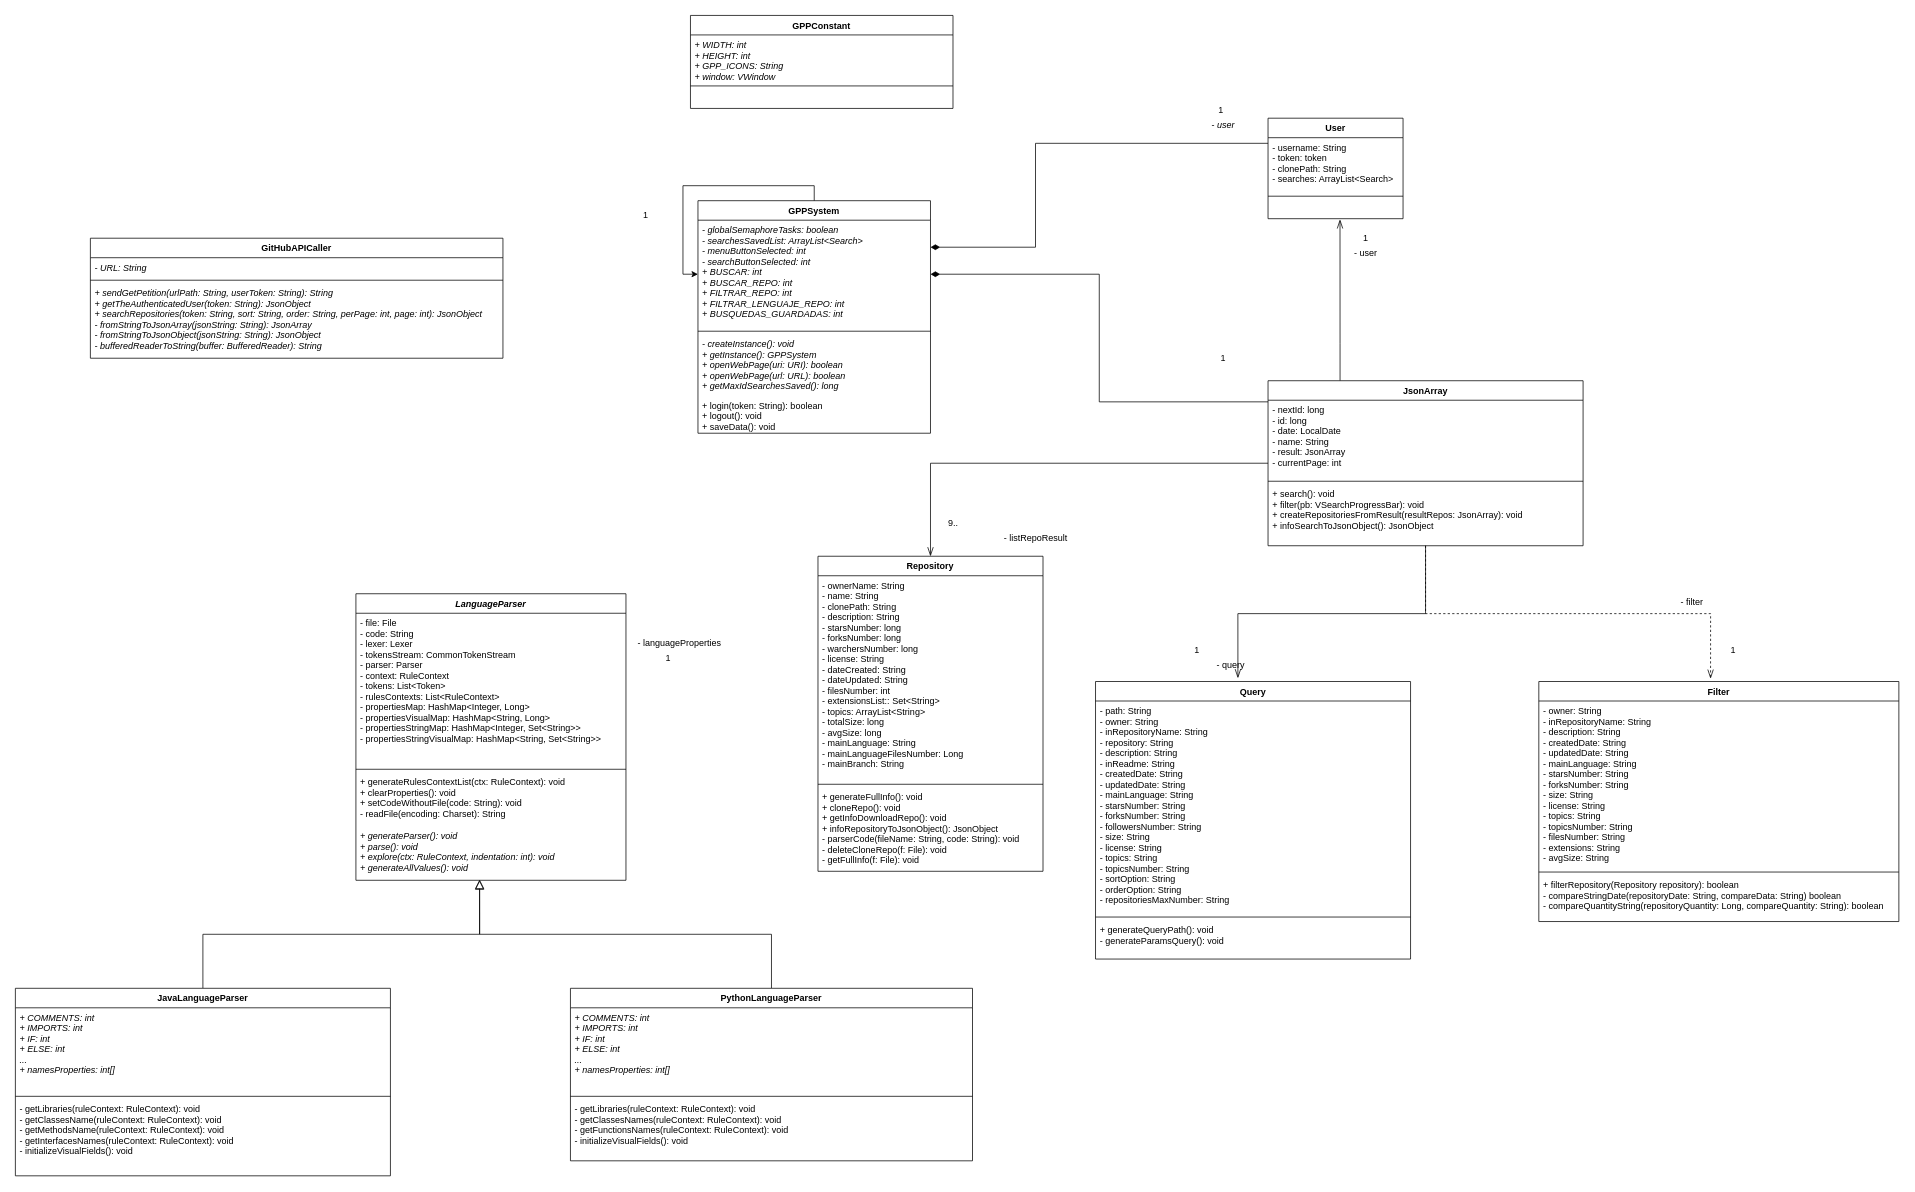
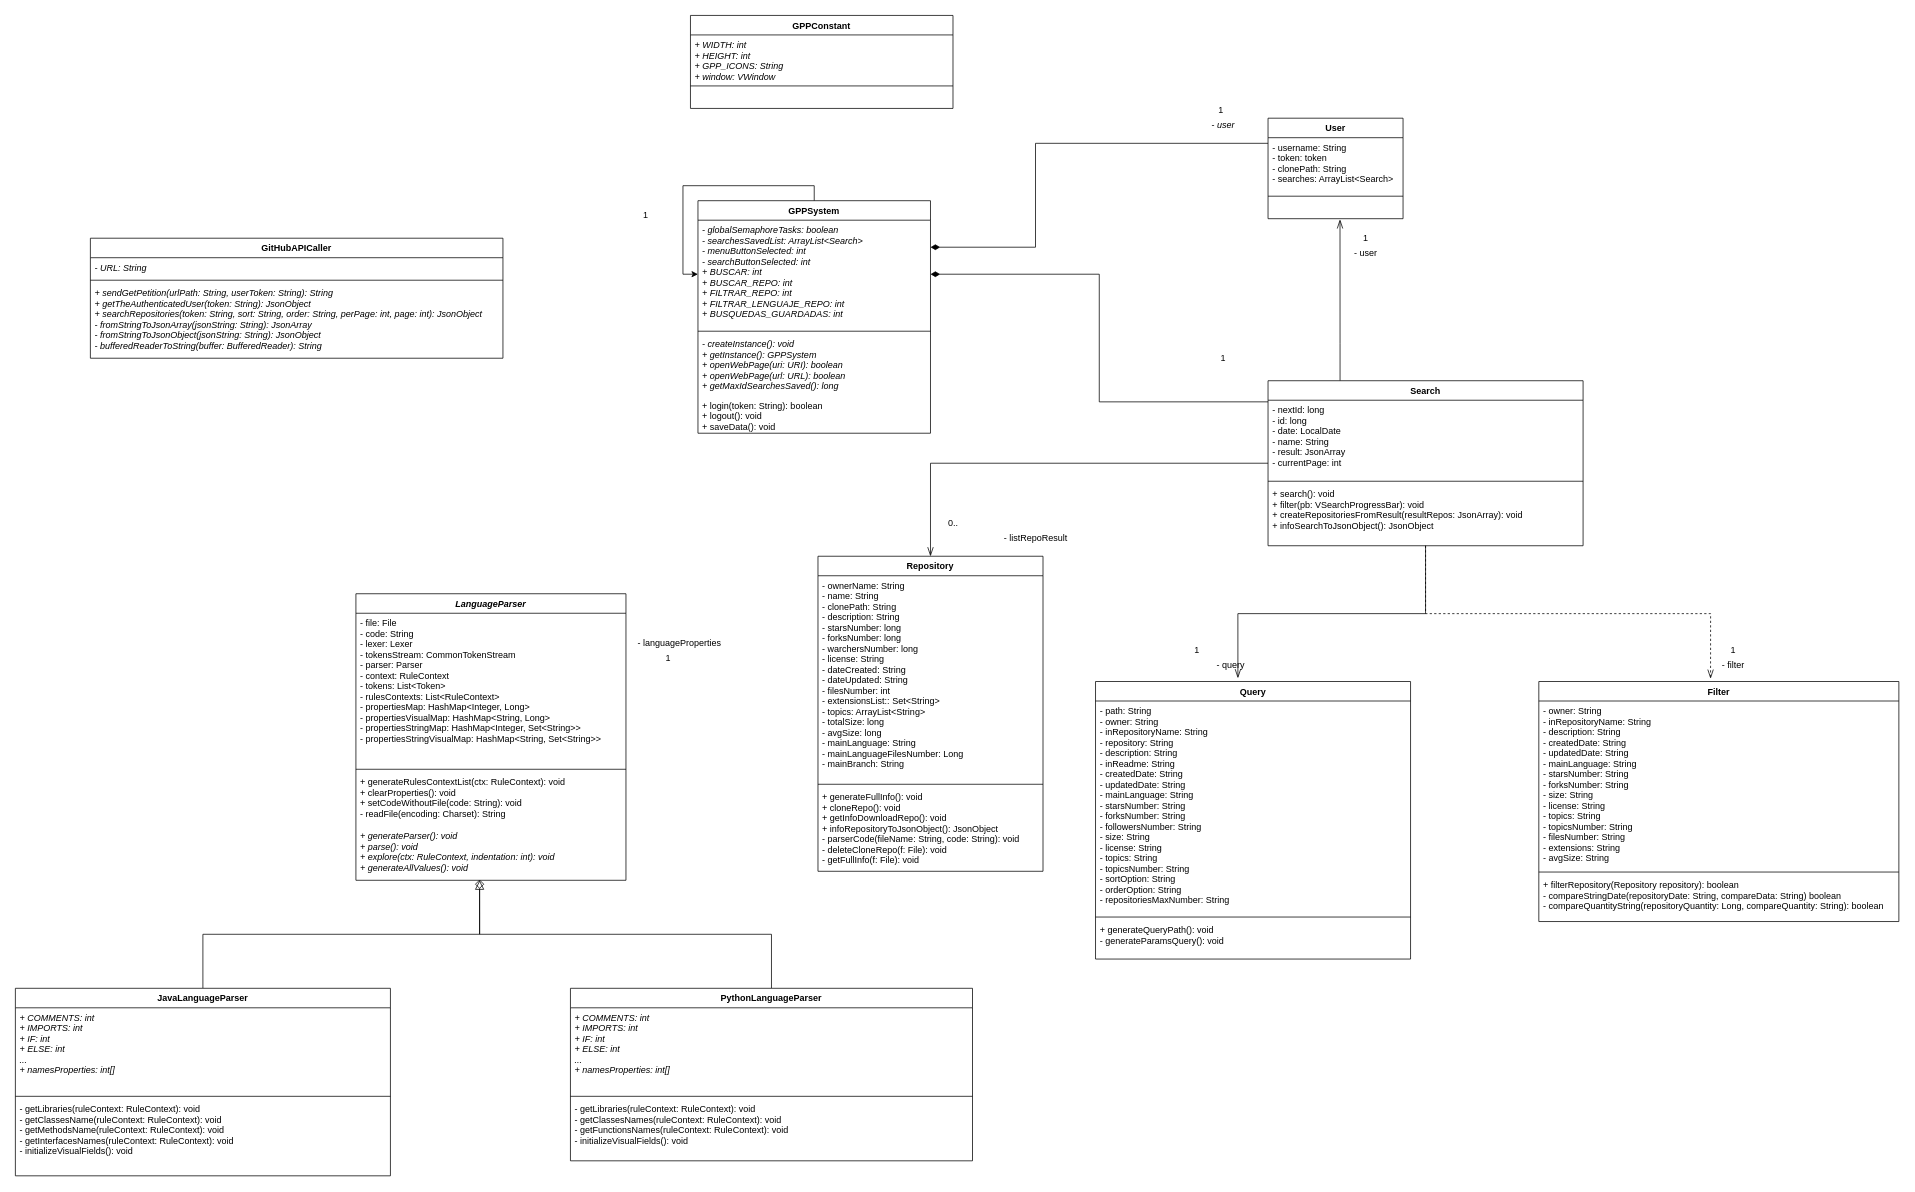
(1425, 391) -> (1425, 391)
(953, 523) -> (953, 523)
(1692, 602) -> (1733, 666)
(480, 888) -> (480, 888)
